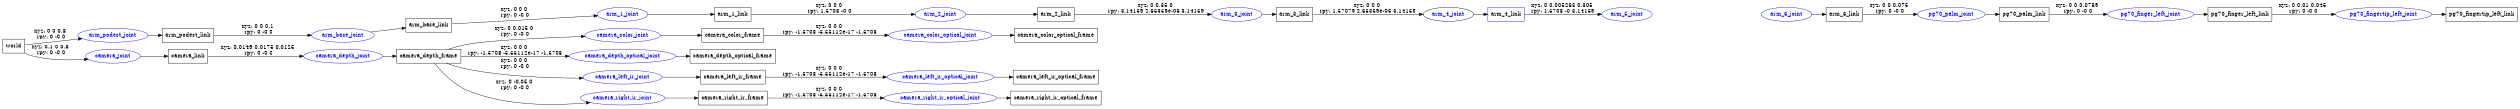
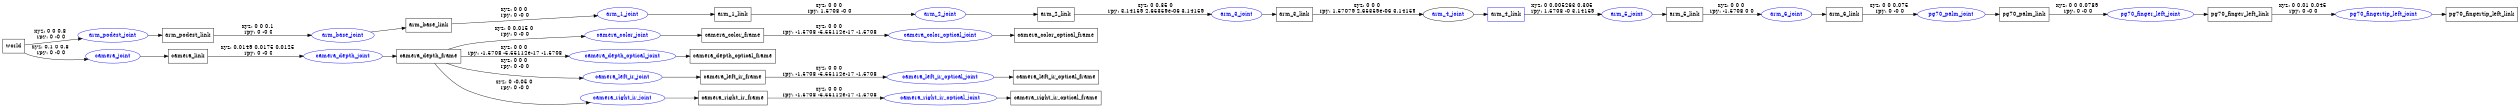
none -> (1685, 14)
